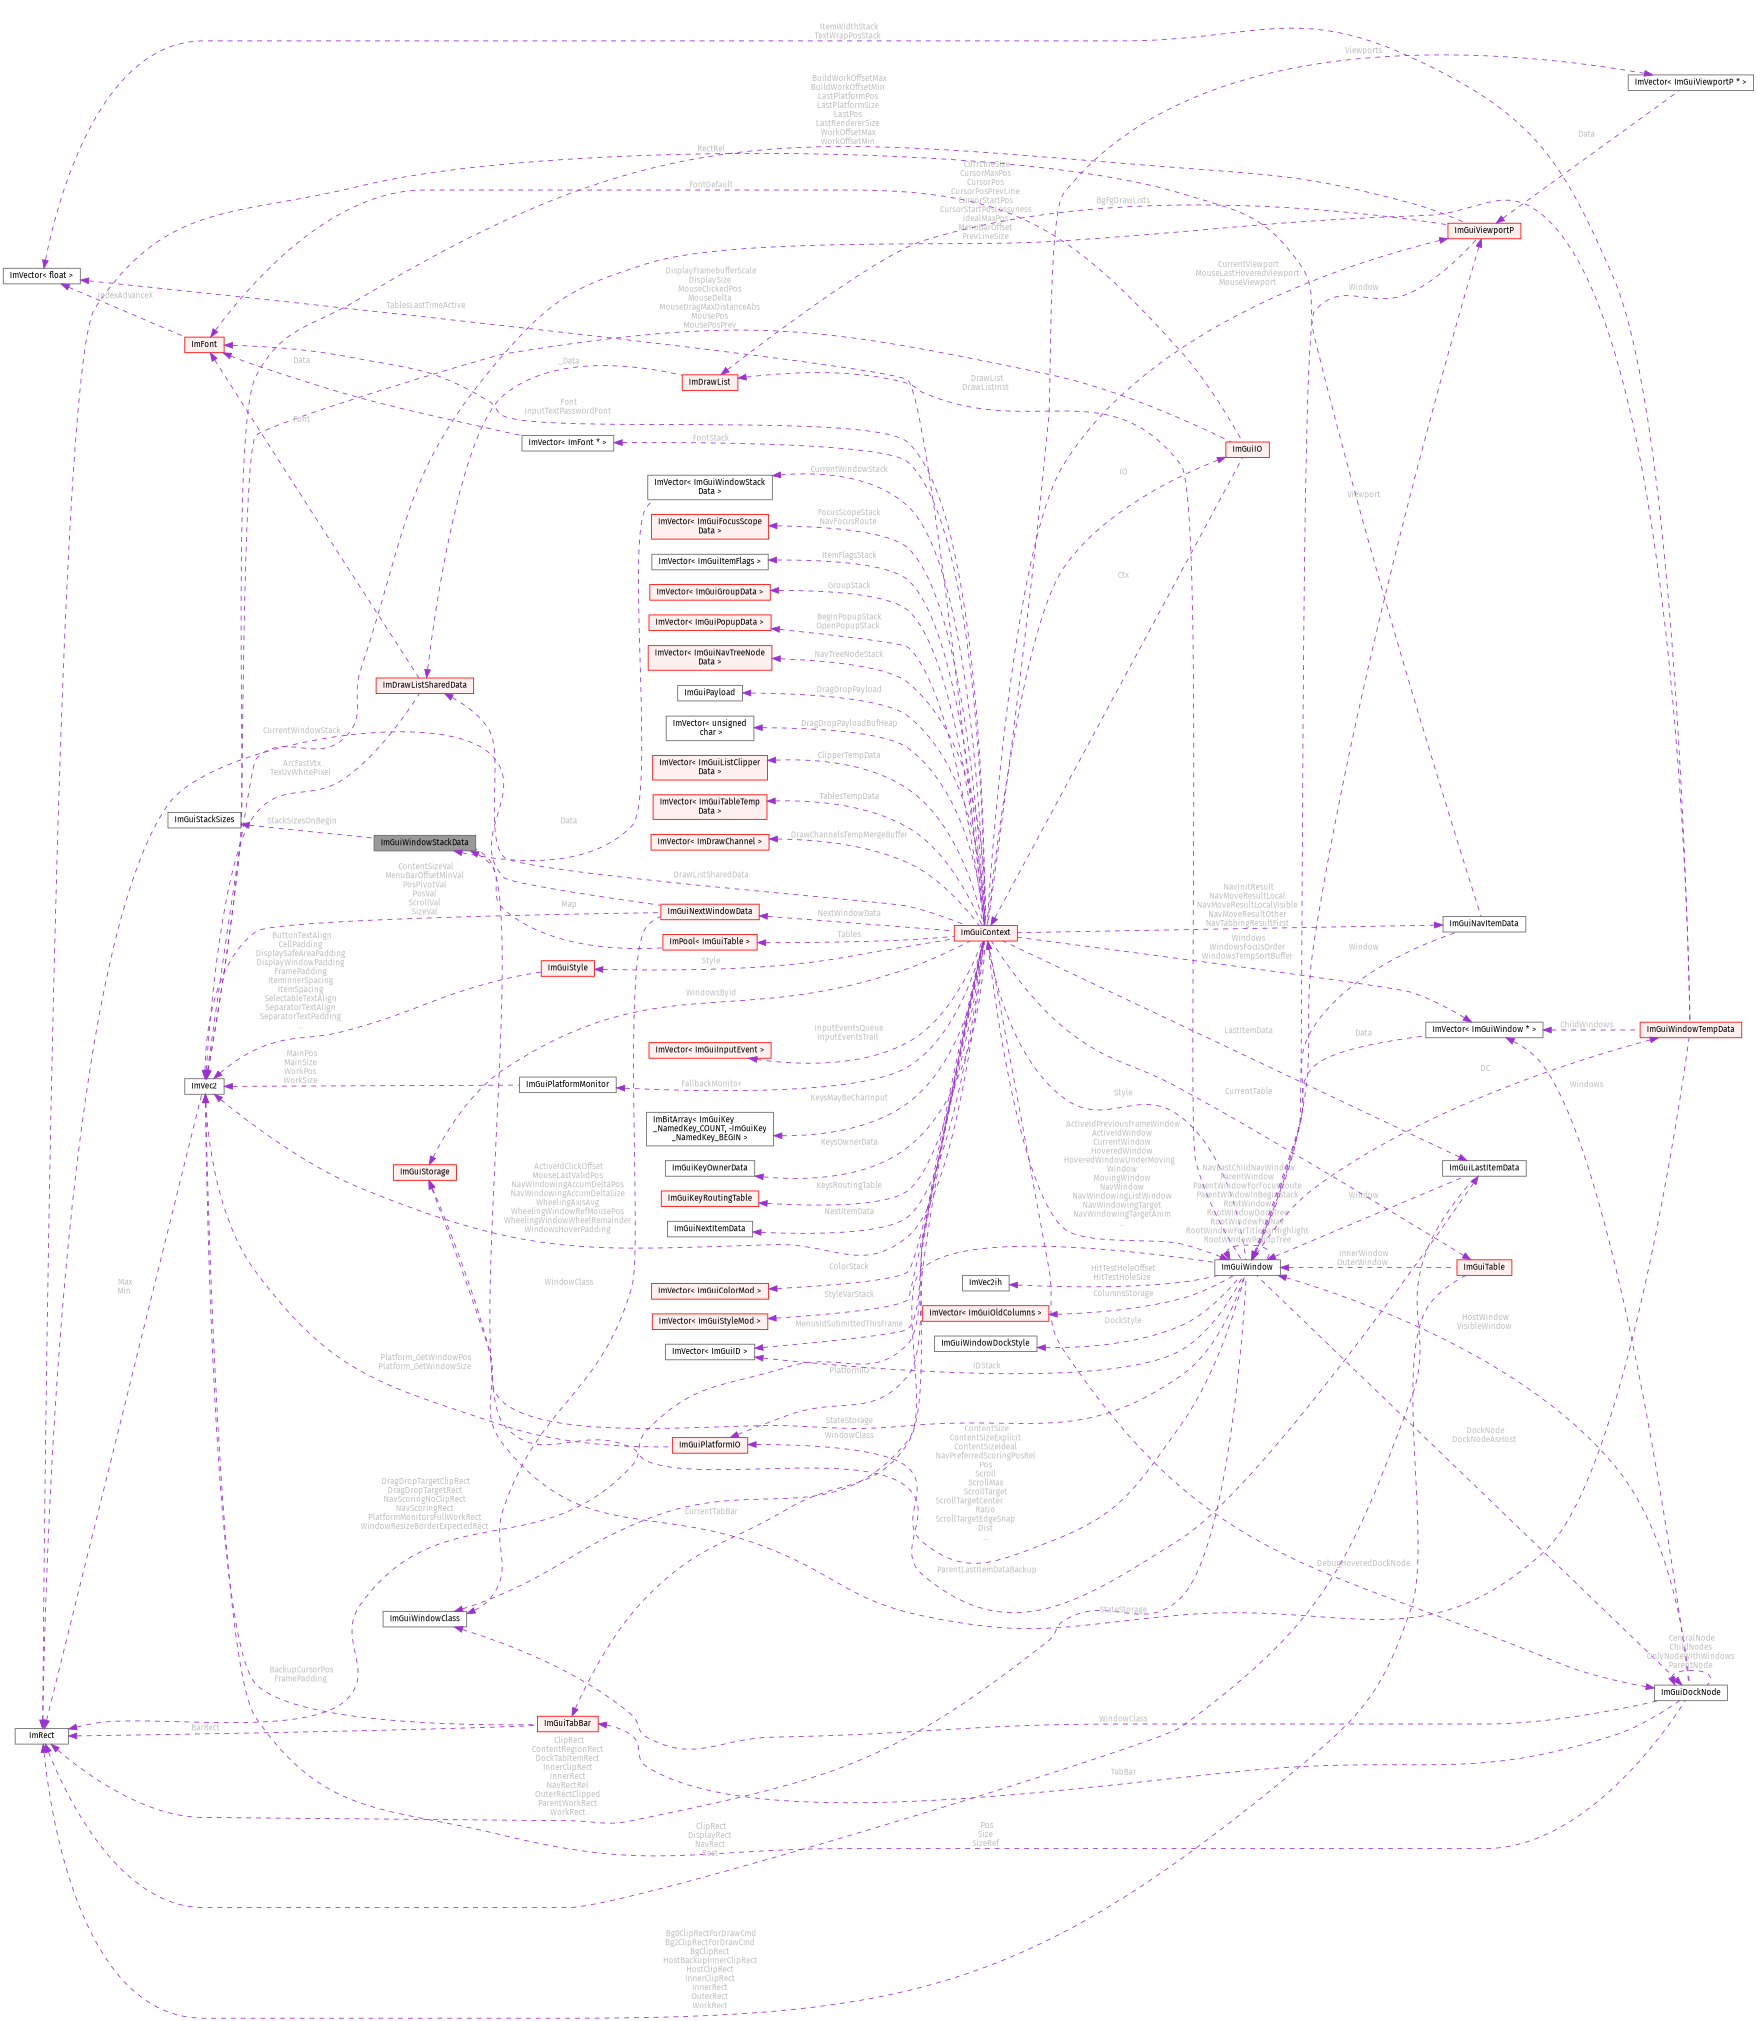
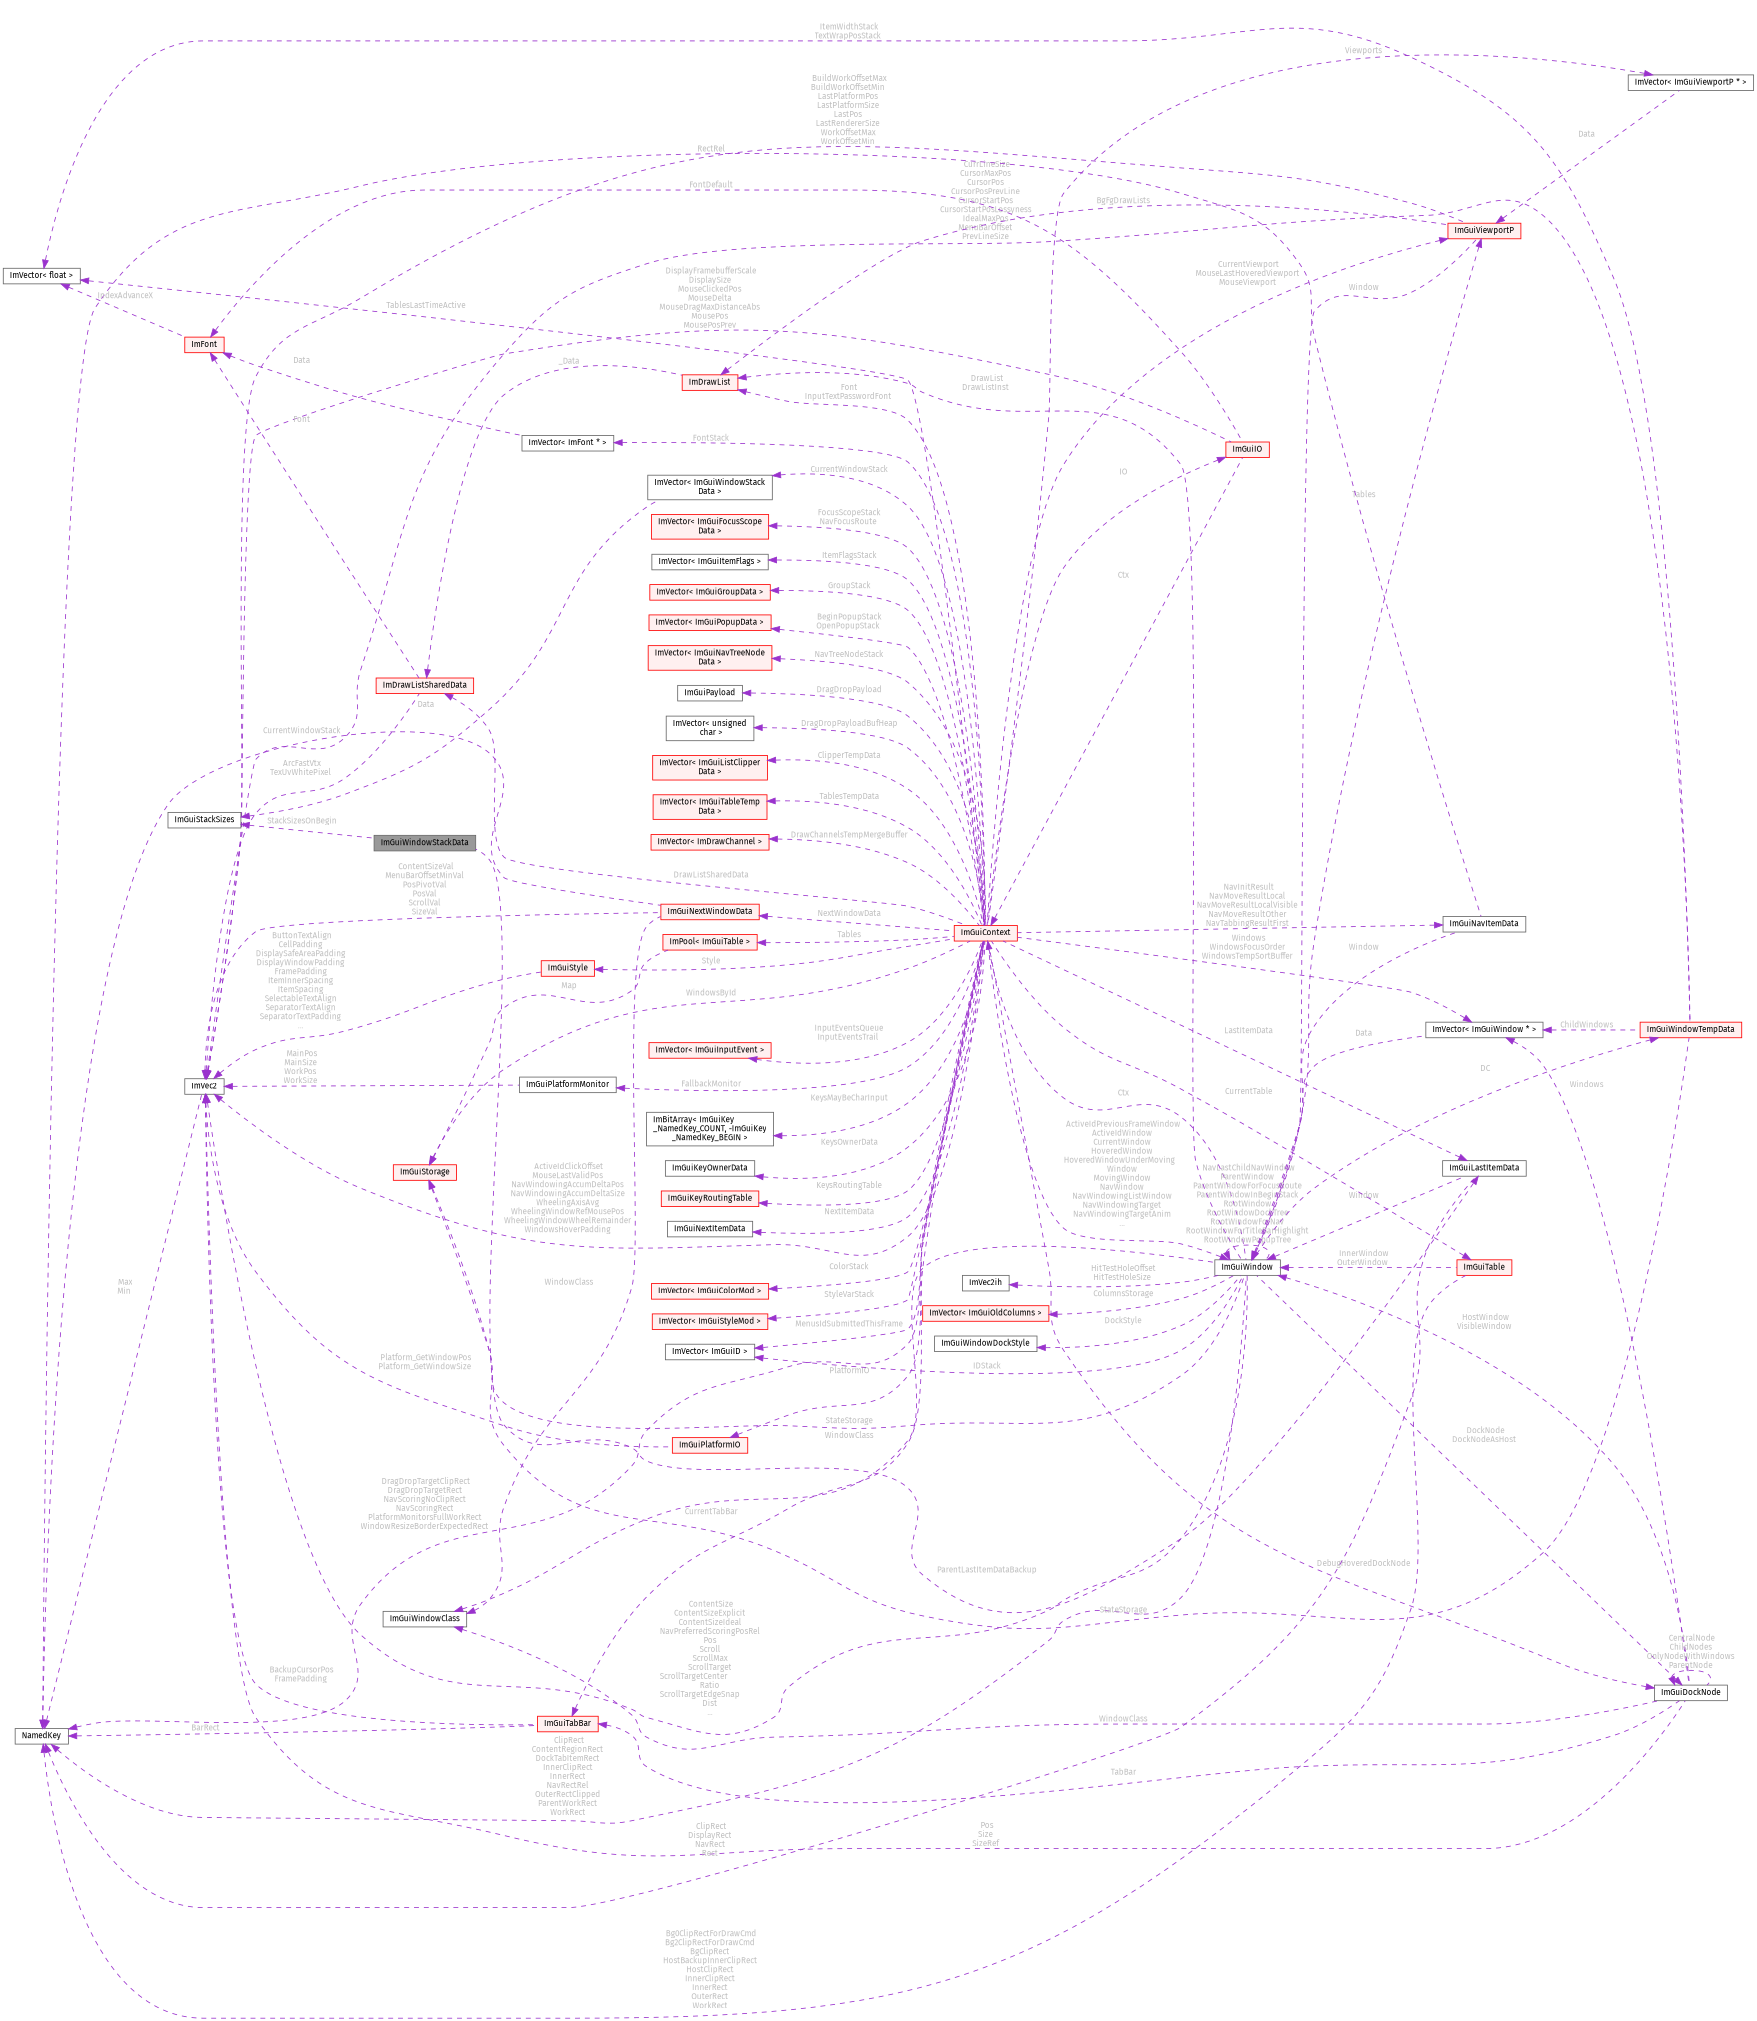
(811, 427) -> (963, 585)
(1363, 495) -> (1363, 495)
(641, 751) -> (492, 707)
(548, 934) -> (515, 1002)
(1122, 1093) -> (1122, 1093)
(1036, 1547) -> (651, 1719)
(42, 1736) -> (42, 1736)
